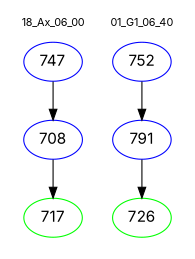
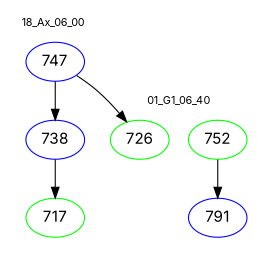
(142, 62) -> (218, 140)
(53, 140) -> (55, 140)
(142, 173) -> (109, 102)
